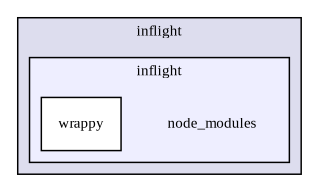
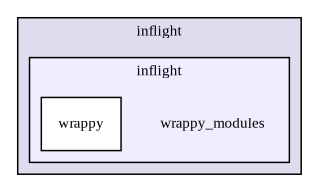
(213, 124) -> (213, 124)
